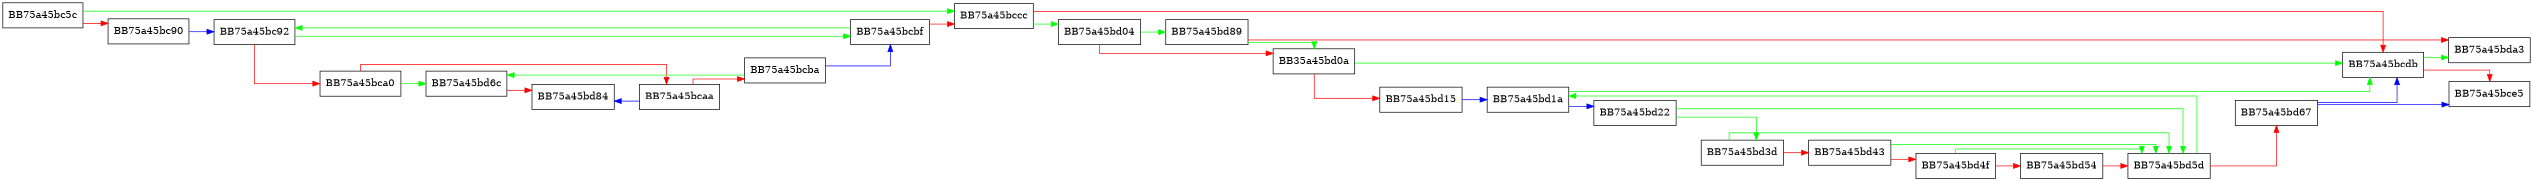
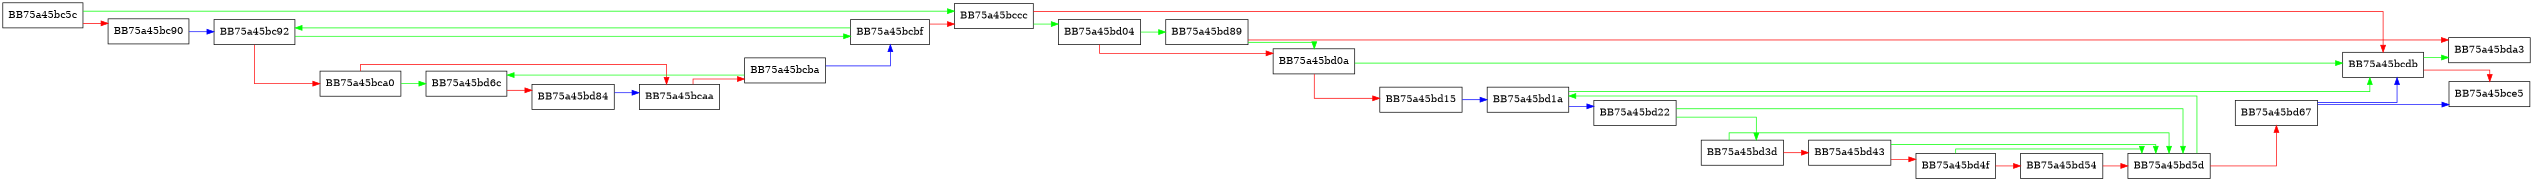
(1314, 61) -> (1314, 61)
(630, 101) -> (623, 93)
